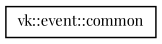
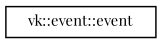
(81, 22) -> (81, 22)
